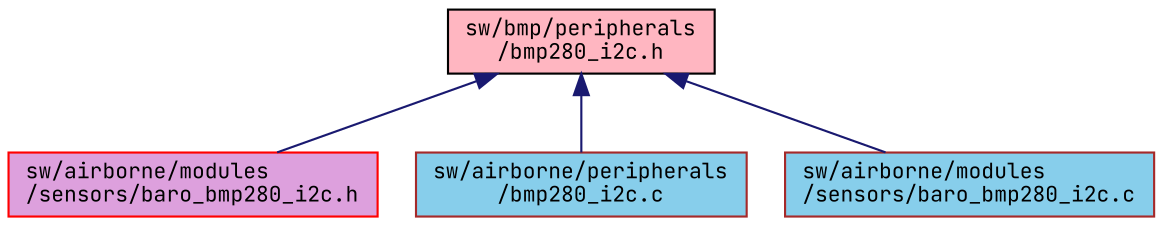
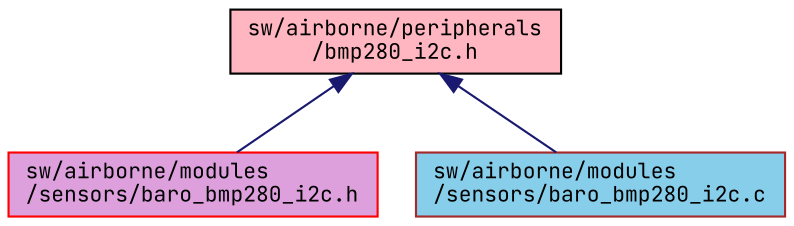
(581, 42) -> (396, 42)
(581, 185) -> none
